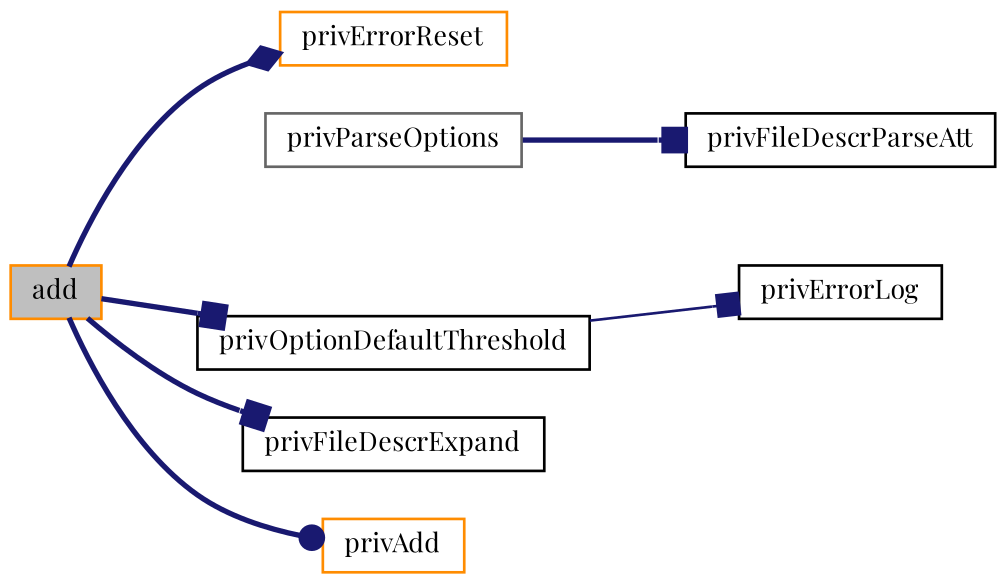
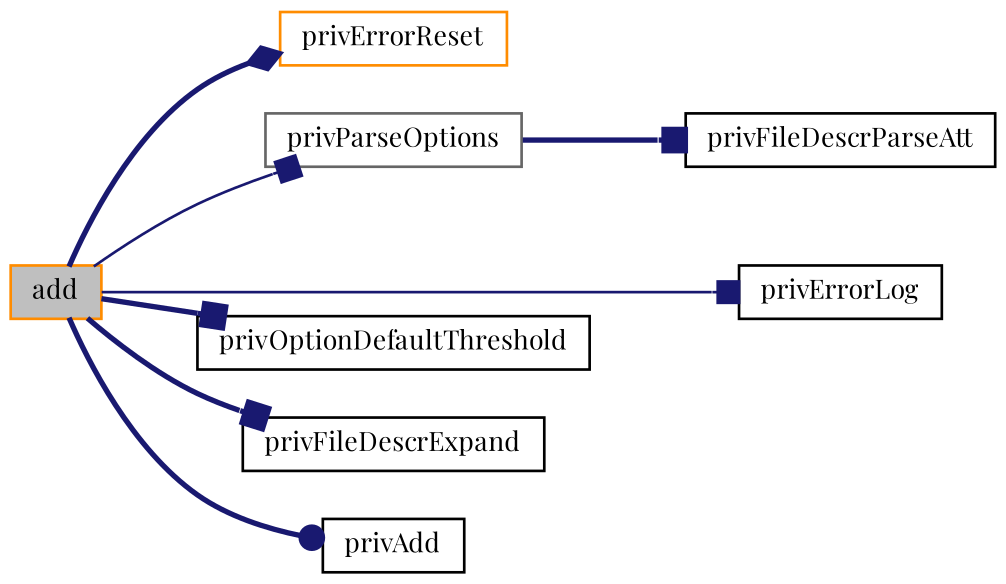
none -> (180, 213)
(651, 314) -> (407, 292)
(394, 546) -> (394, 546)
